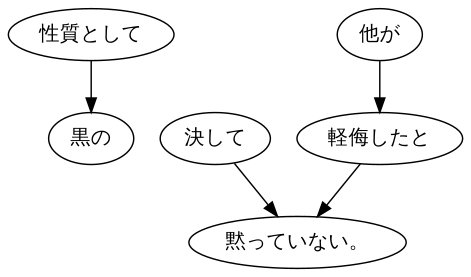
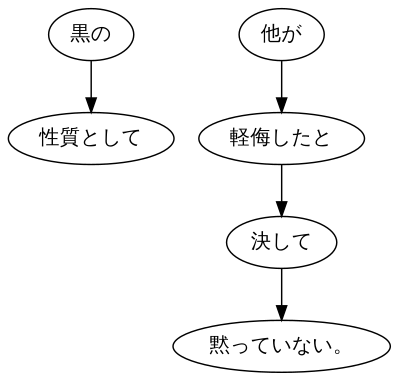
(91, 80) -> (91, 80)
(344, 184) -> (282, 183)
